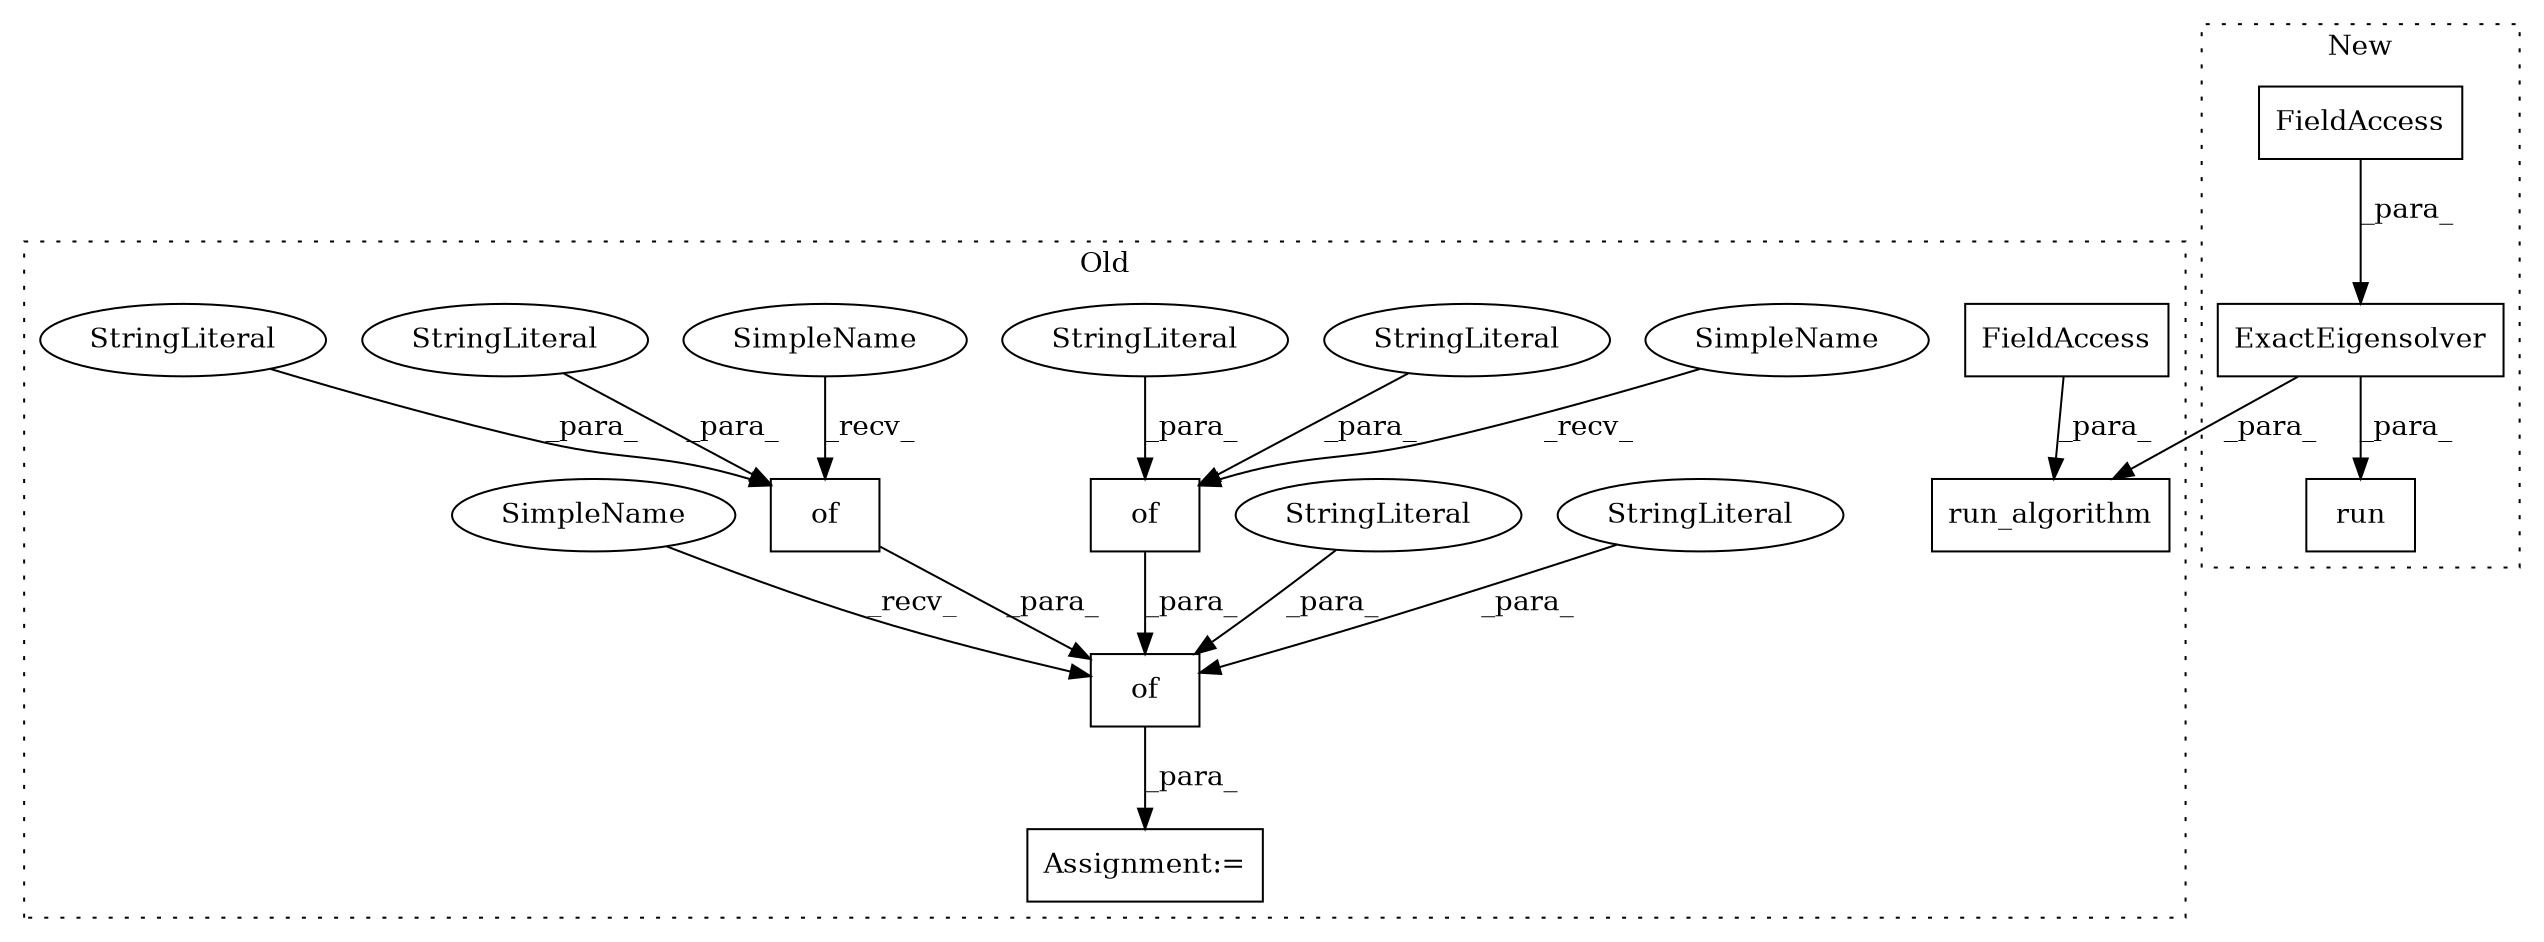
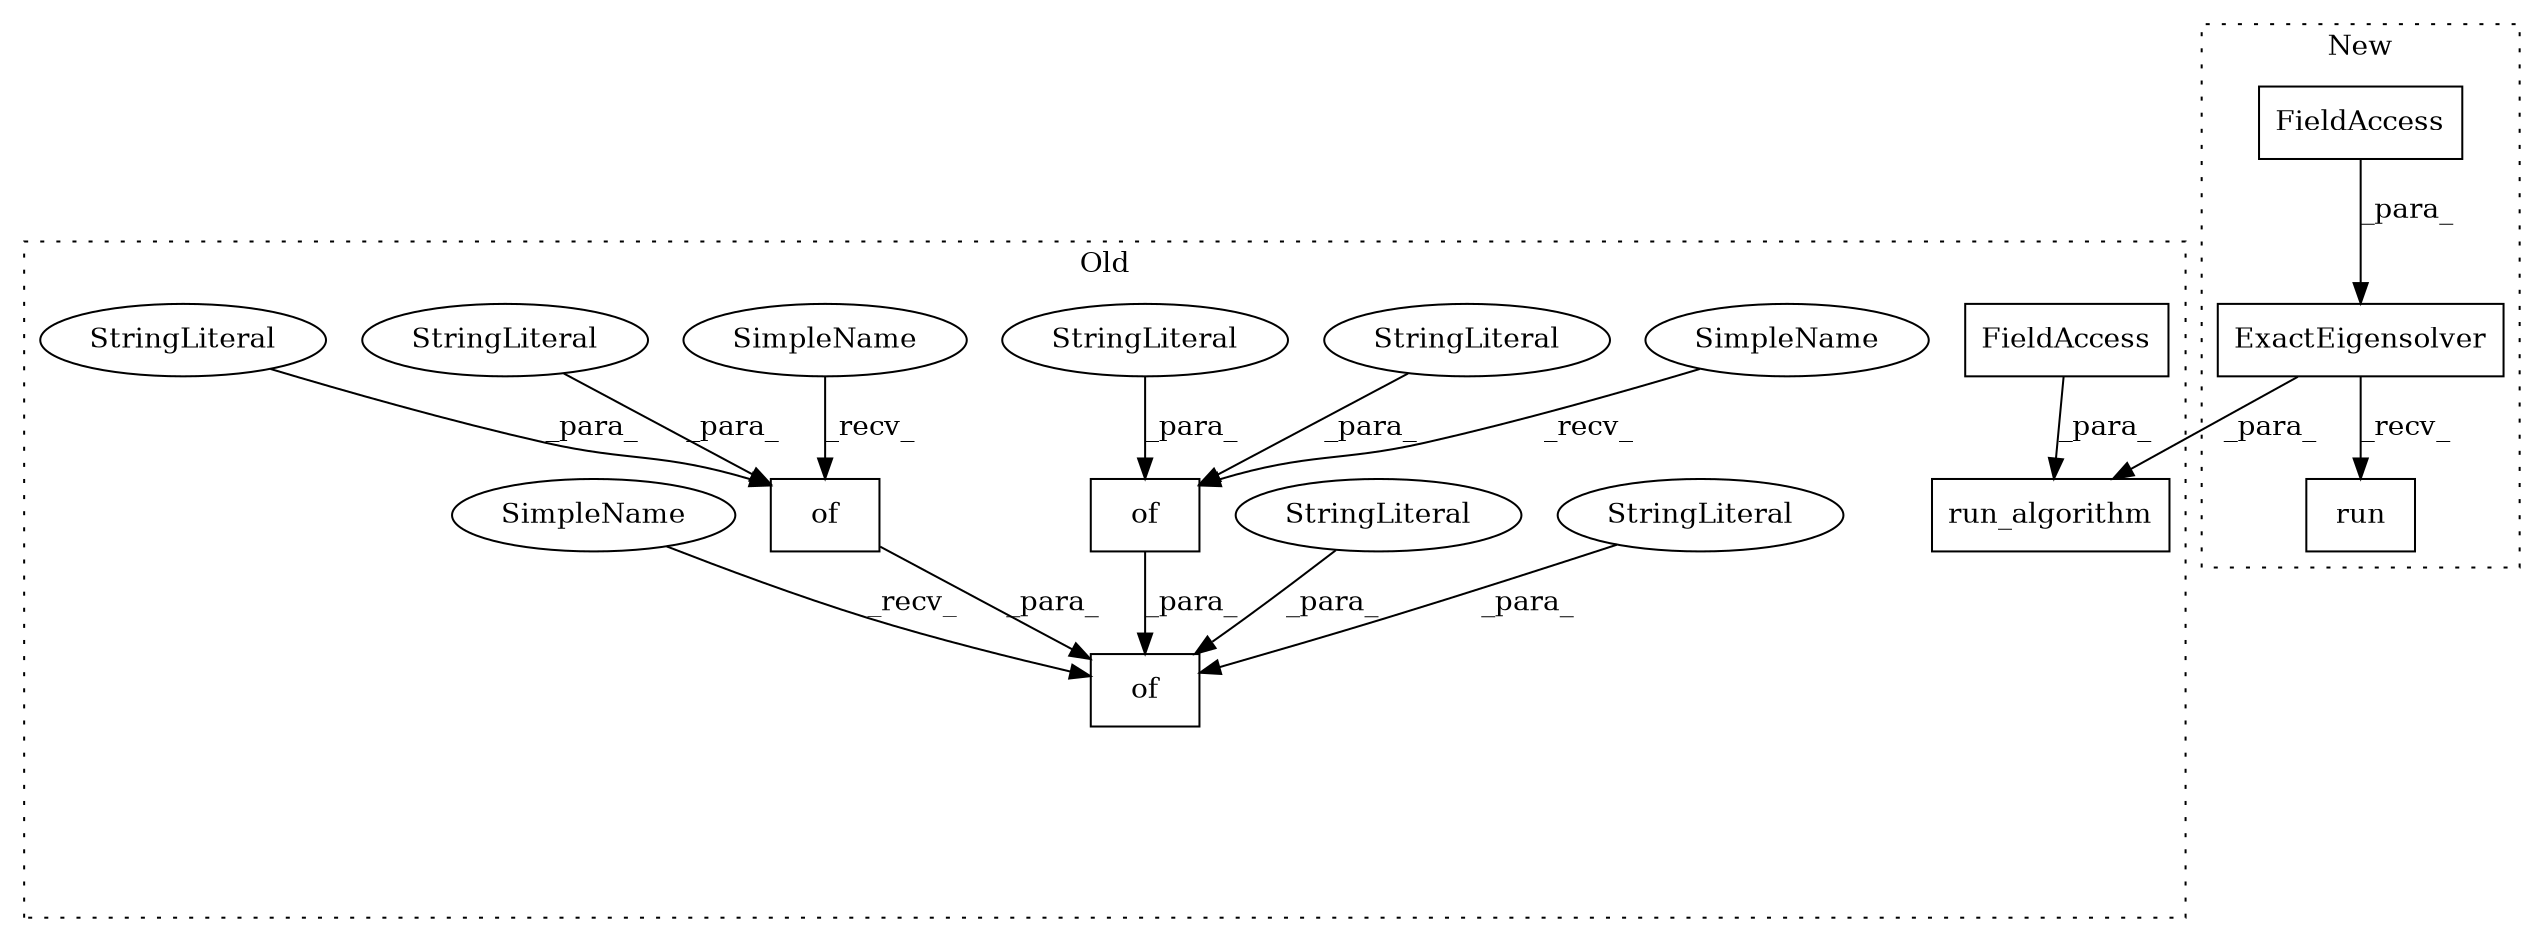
(2406, 428) -> (2406, 428)
(1145, 865) -> none
